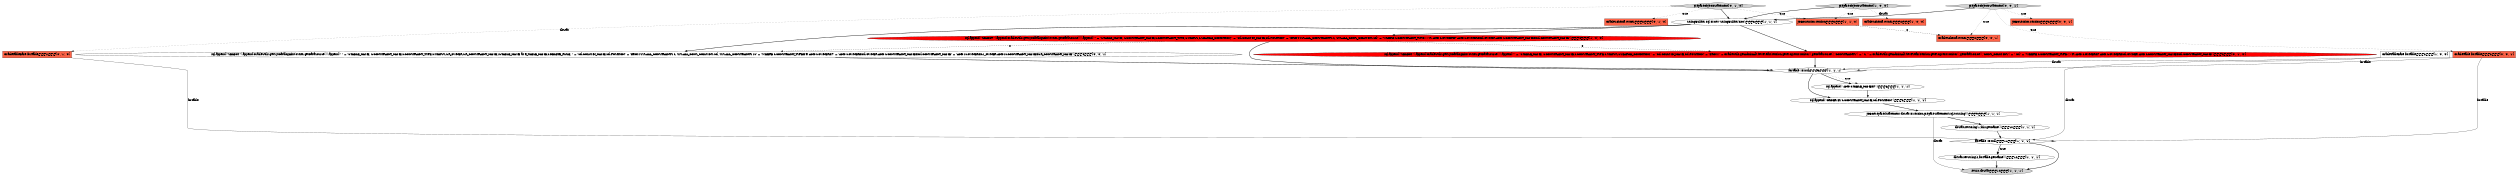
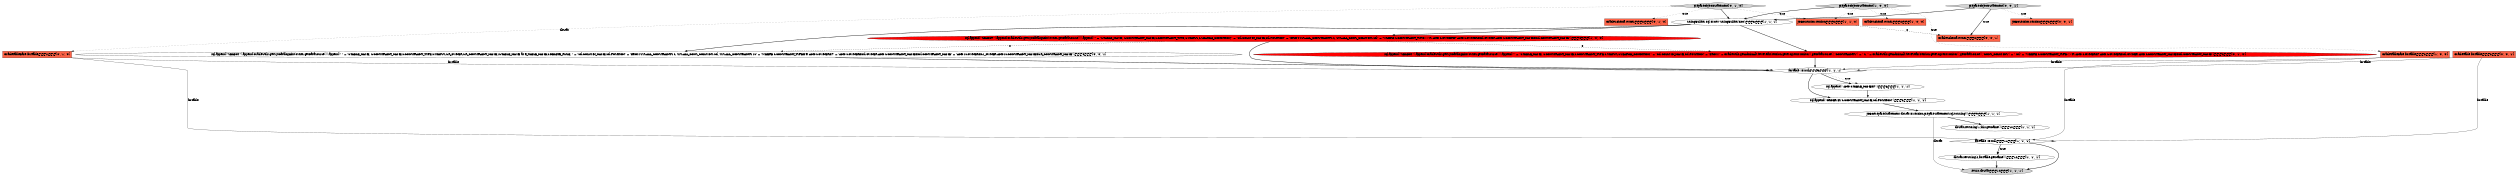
(1883, 14) -> (1883, 14)
(1981, 21) -> (1981, 21)
(2218, 45) -> none
none -> (2121, 48)
(2415, 55) -> (2415, 55)
(2056, 63) -> (2056, 63)
none -> (919, 67)
(2070, 100) -> (2070, 100)
(1998, 134) -> none
